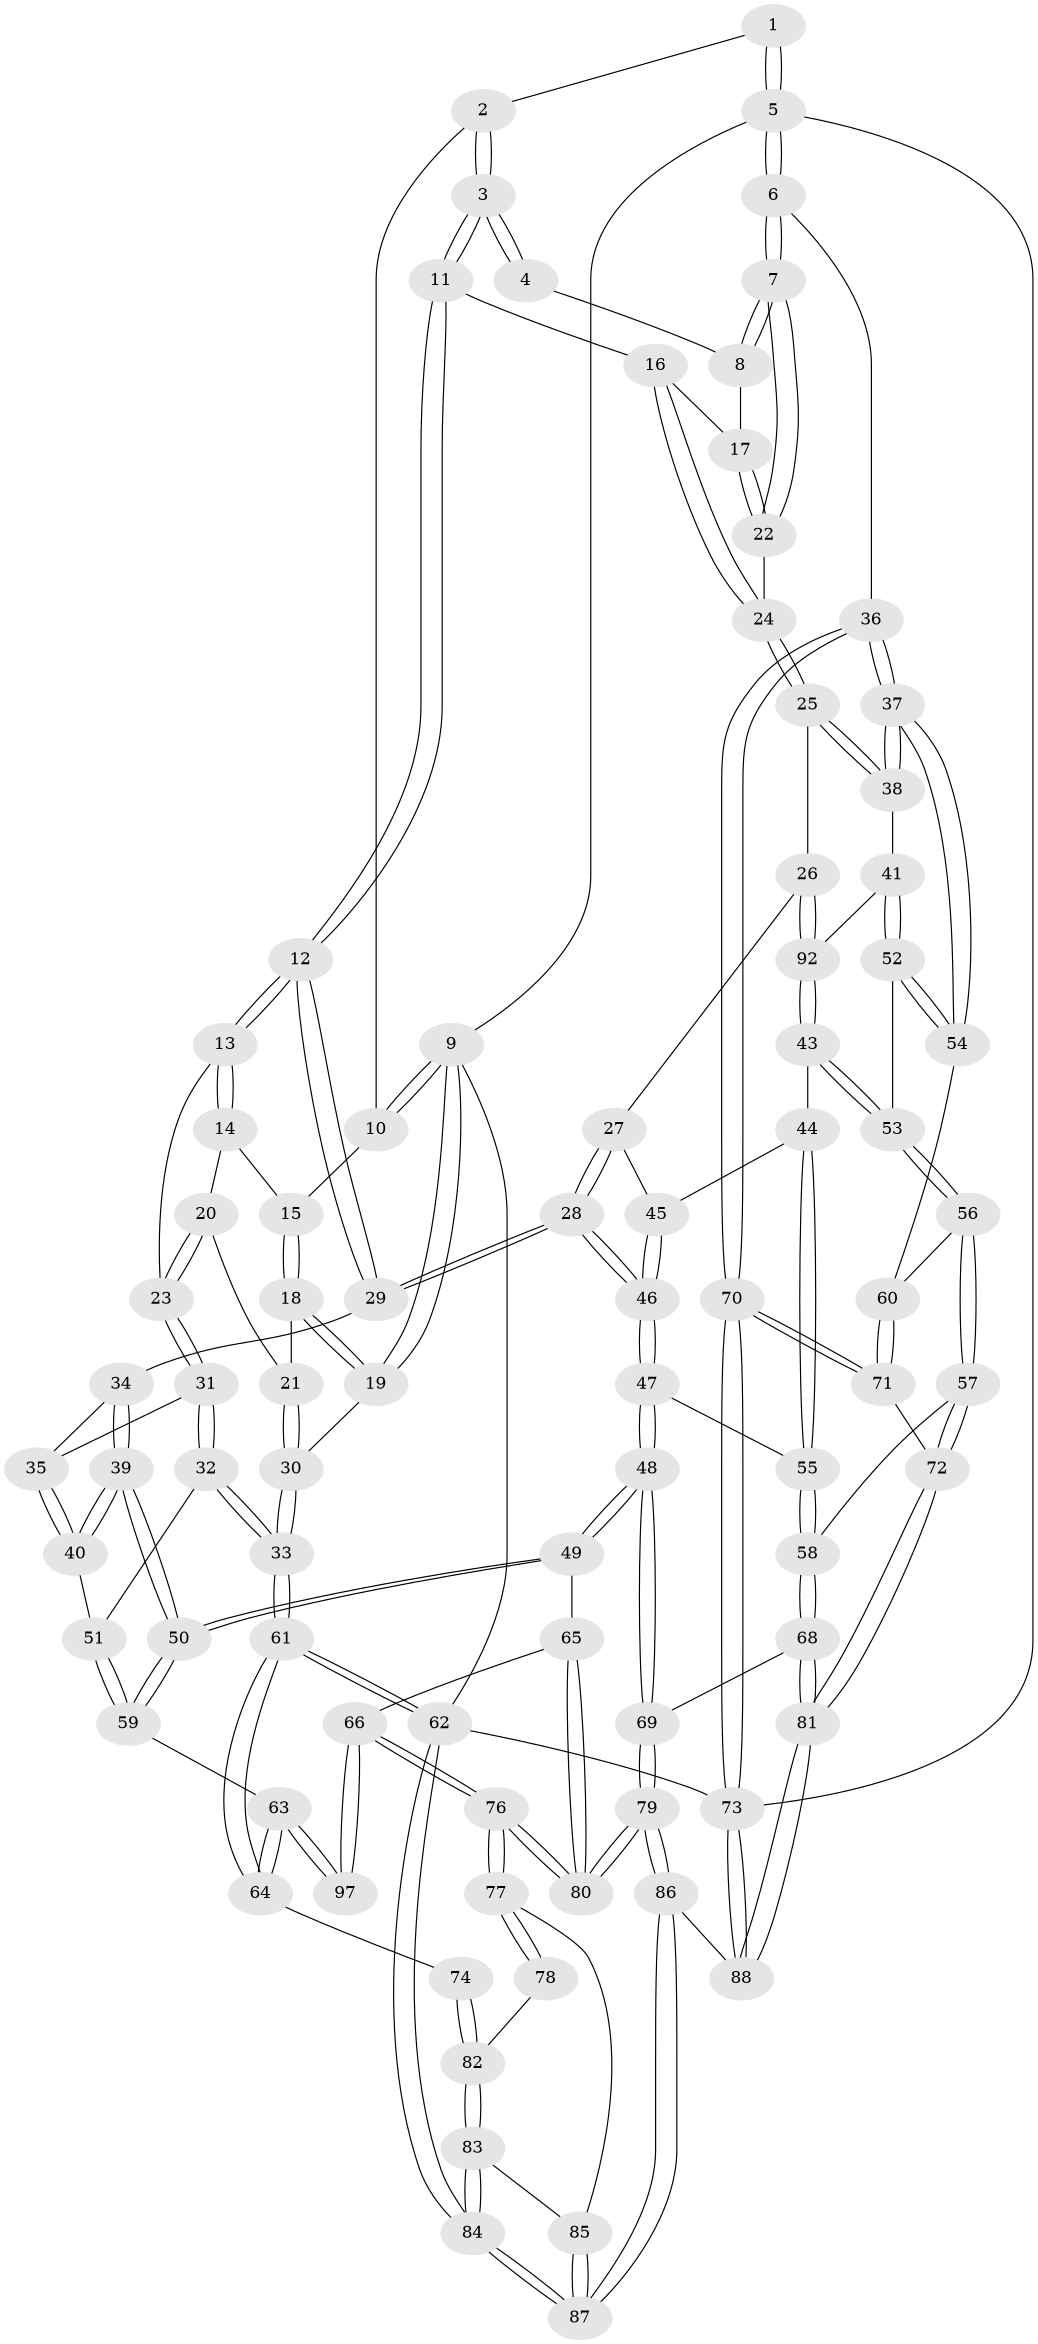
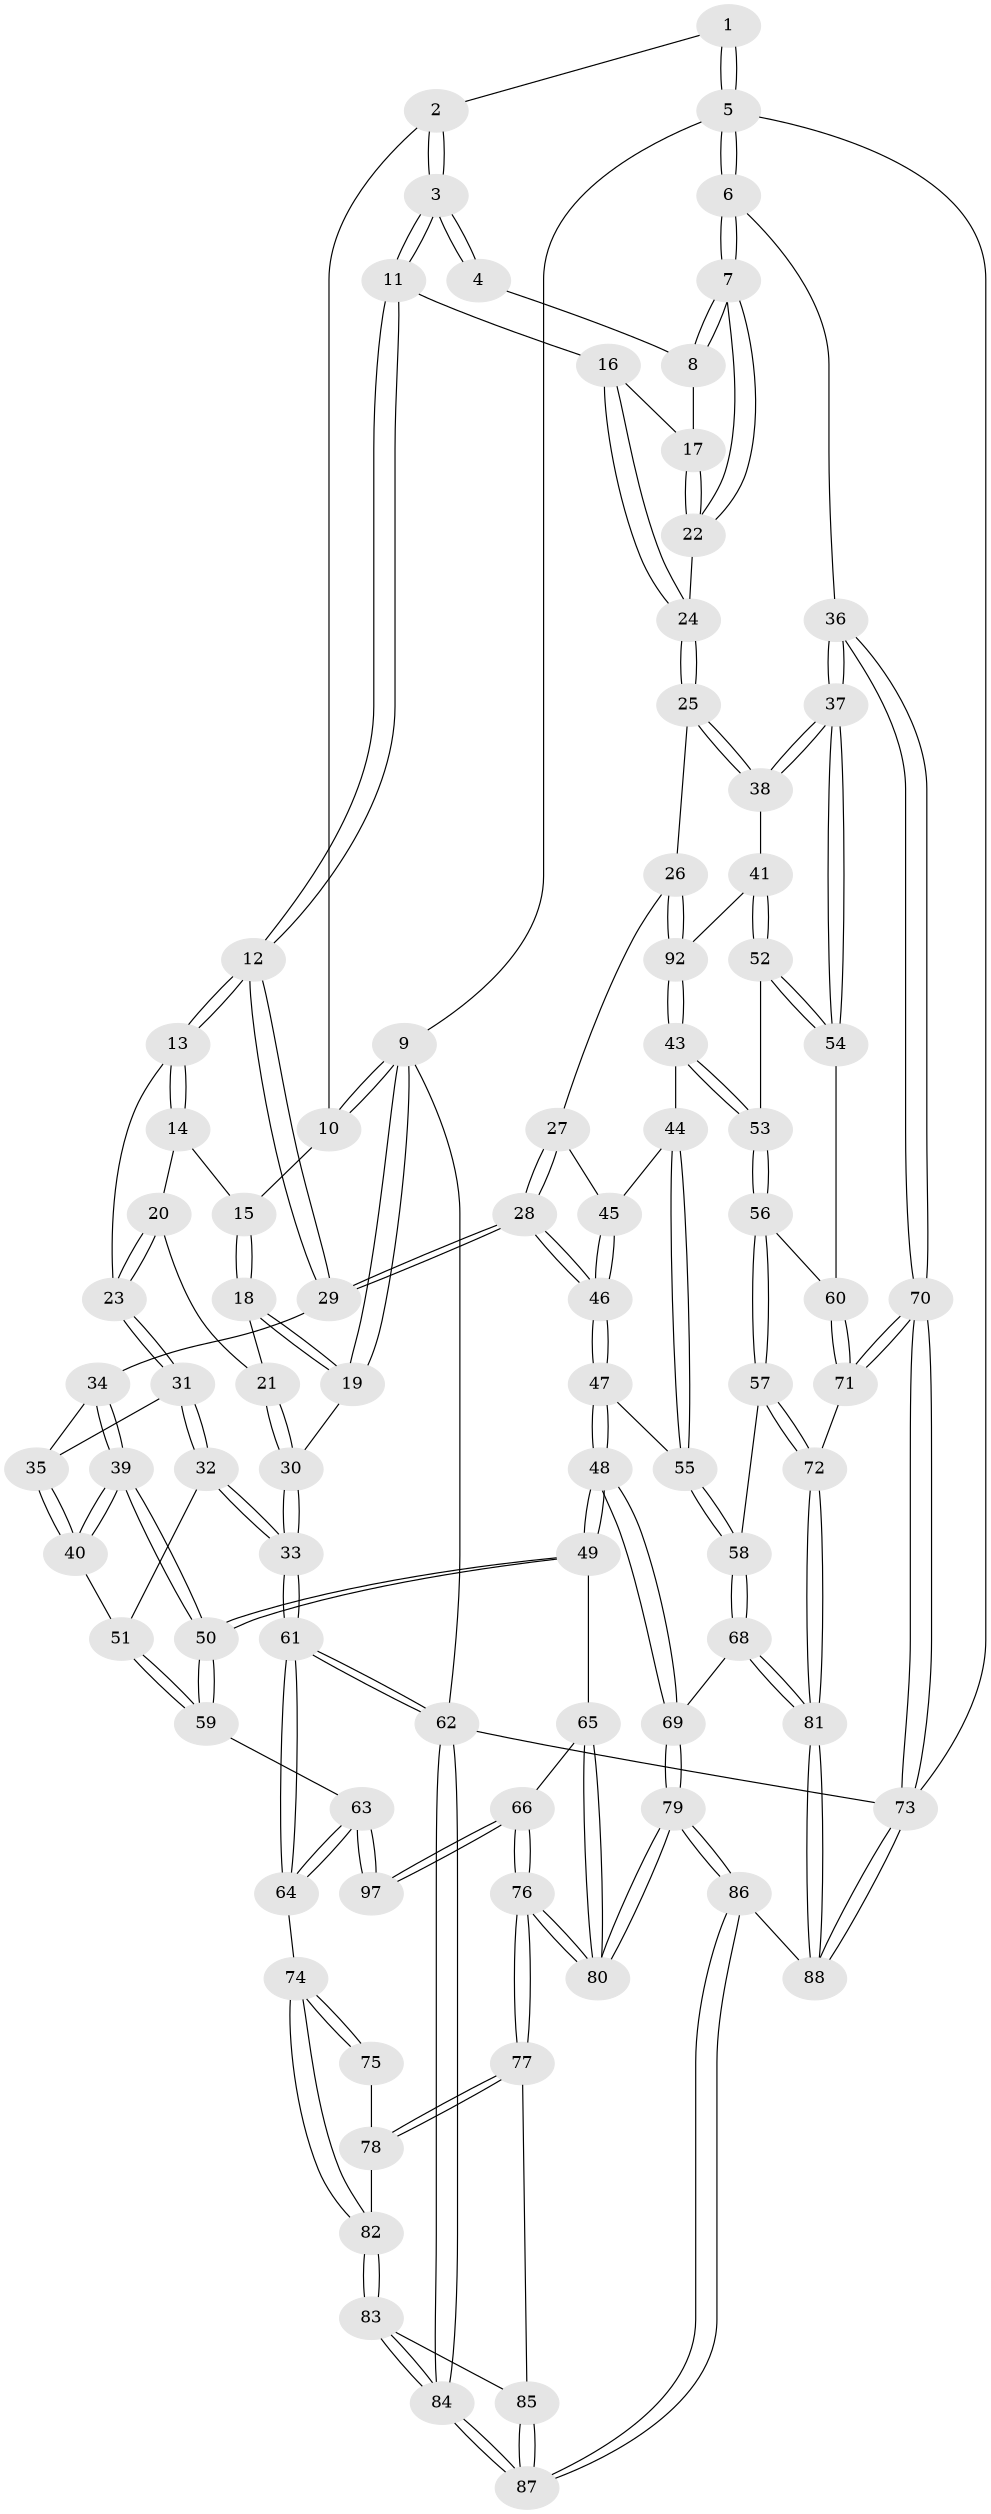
none -> (371, 2064)
